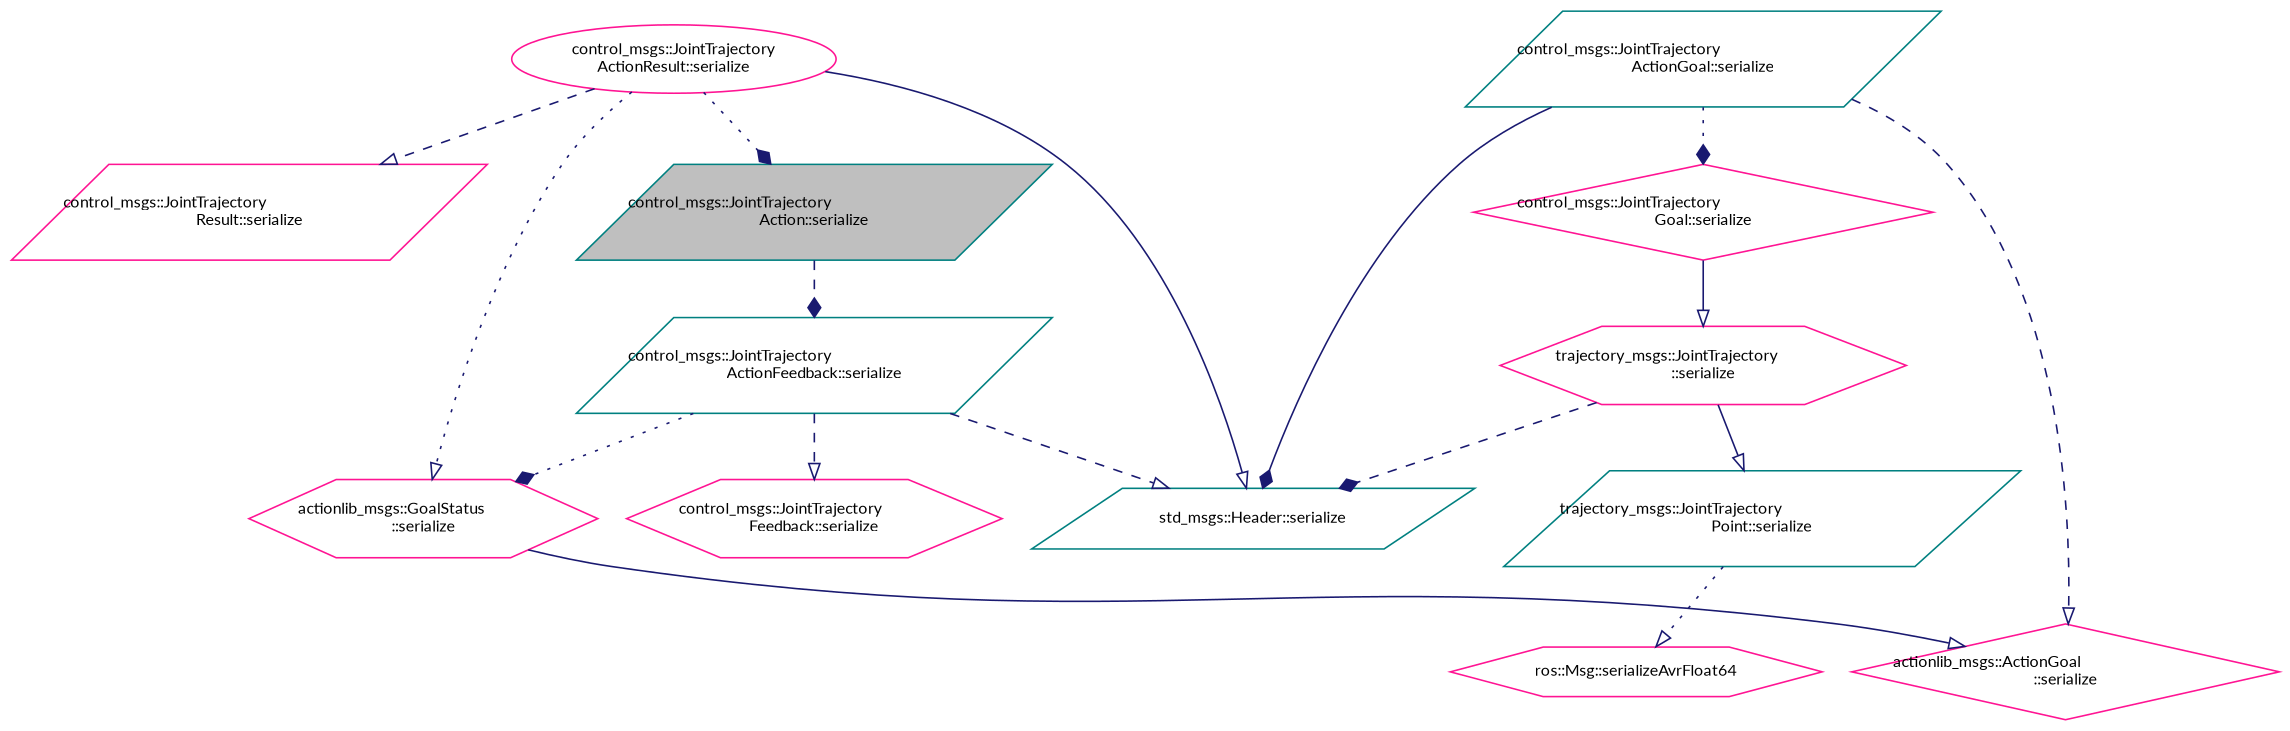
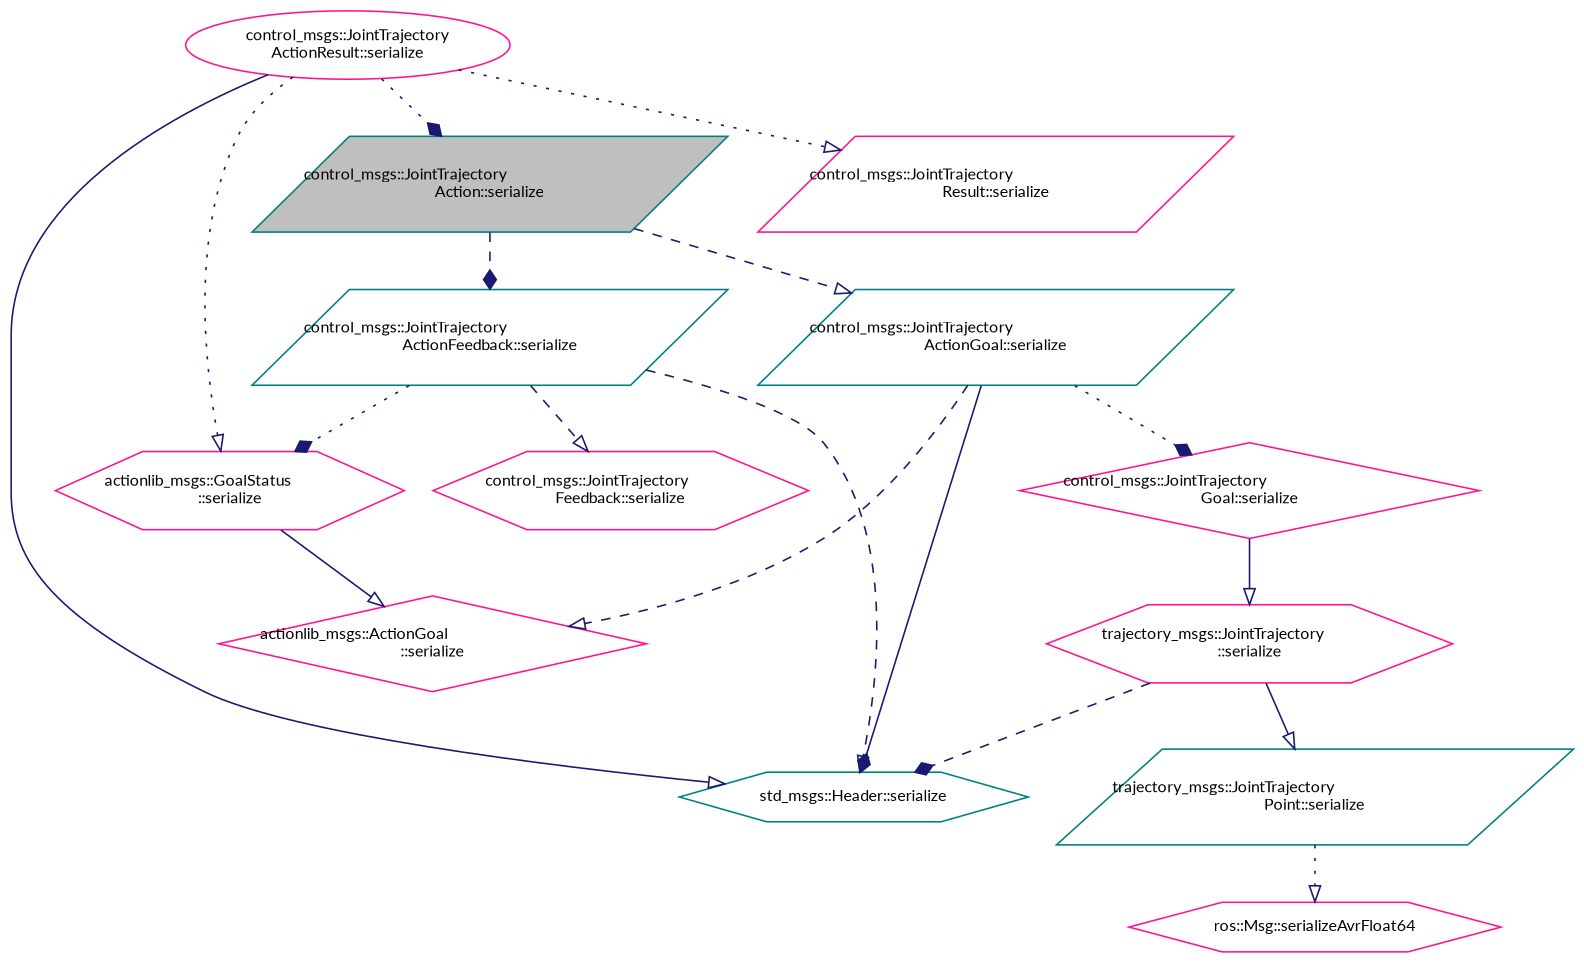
(495, 124) -> (642, 108)
none -> (735, 258)
(1253, 519) -> (854, 797)
